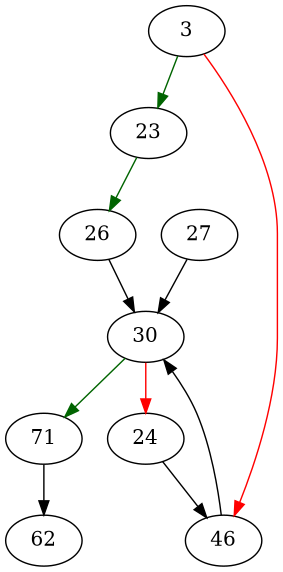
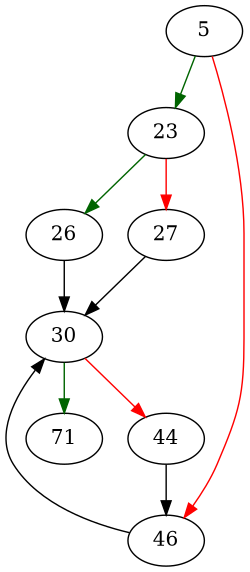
(187, 31) -> (204, 31)
none -> (166, 177)
(146, 439) -> (166, 439)
(44, 541) -> none
